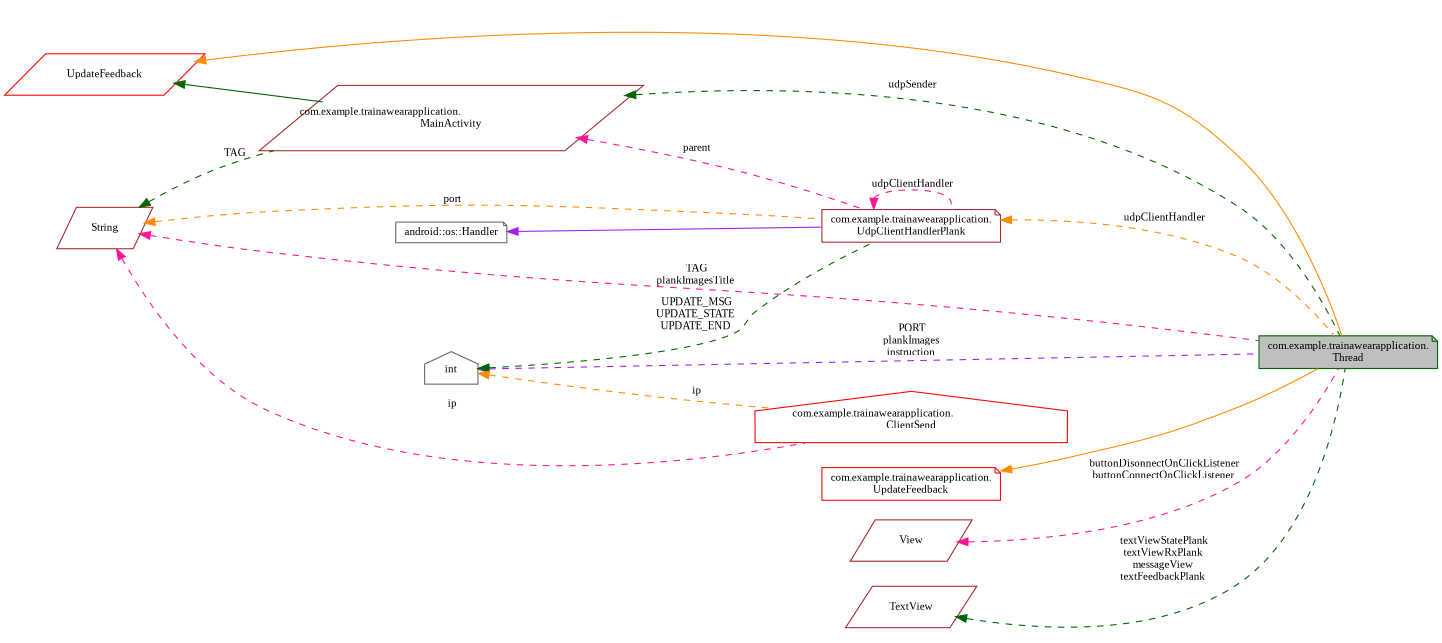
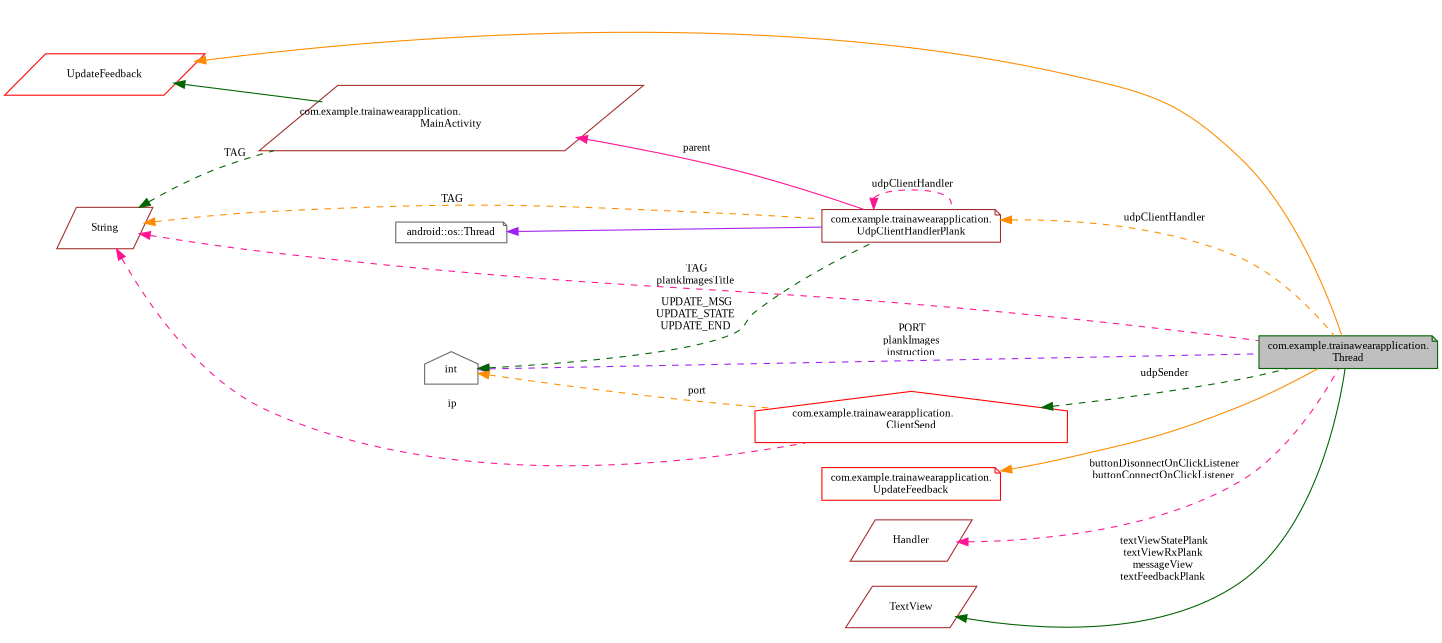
(1028, 121) -> (1171, 391)
(727, 168) -> (727, 168)
(451, 199) -> (451, 199)
(451, 232) -> (451, 232)
(696, 391) -> (696, 391)
(911, 541) -> (911, 541)
(1224, 592) -> (1224, 592)
